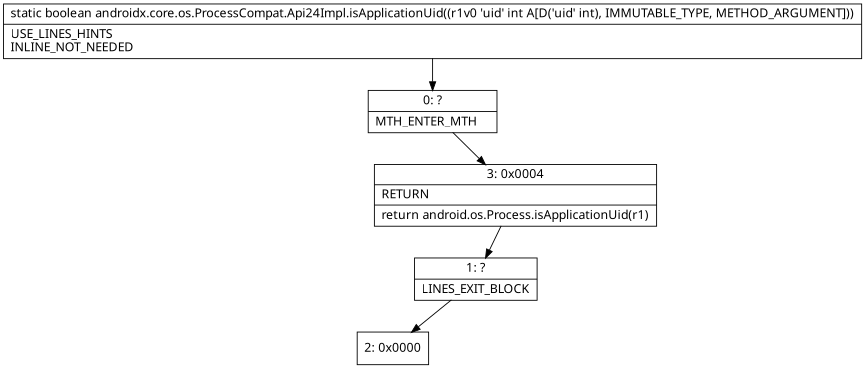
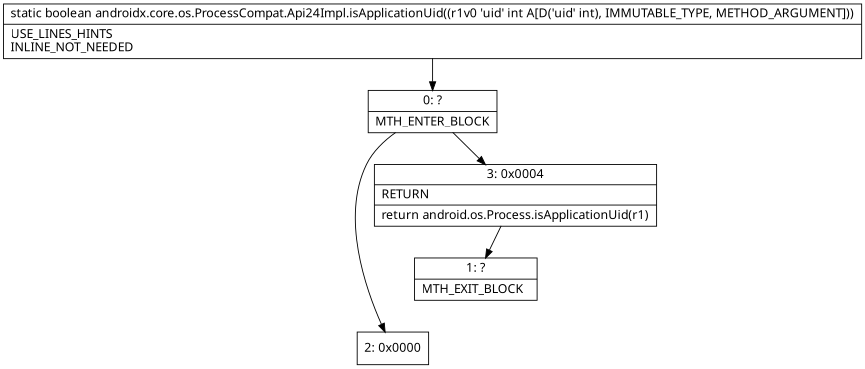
(426, 122) -> (433, 122)
(476, 289) -> (473, 289)
(435, 313) -> (356, 224)
